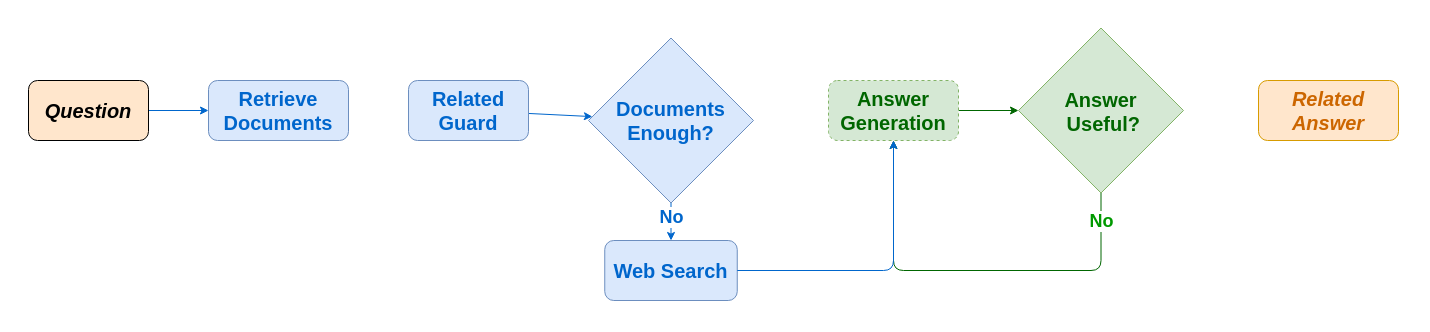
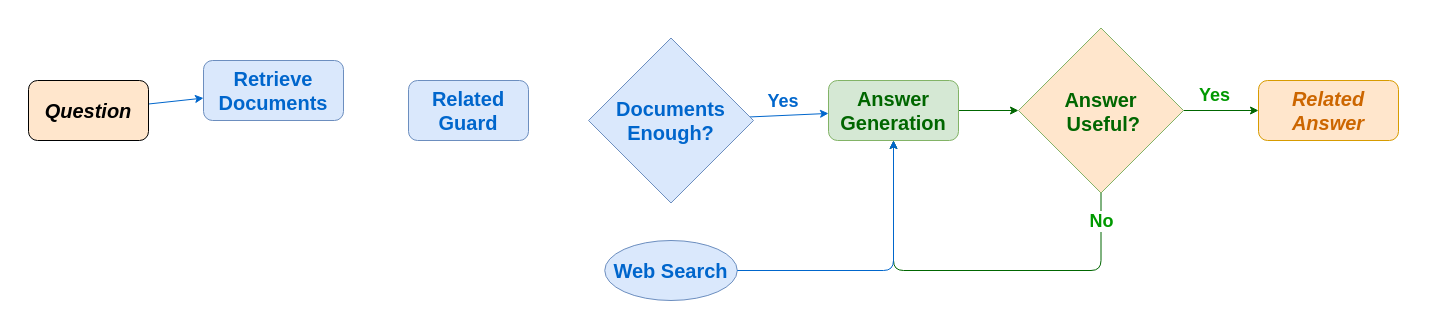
(279, 111) -> (274, 91)
(894, 111) -> (894, 111)
(1101, 111) -> (1101, 111)
none -> (1218, 111)
(557, 115) -> none
none -> (786, 115)
(671, 218) -> none
(671, 271) -> (671, 271)
